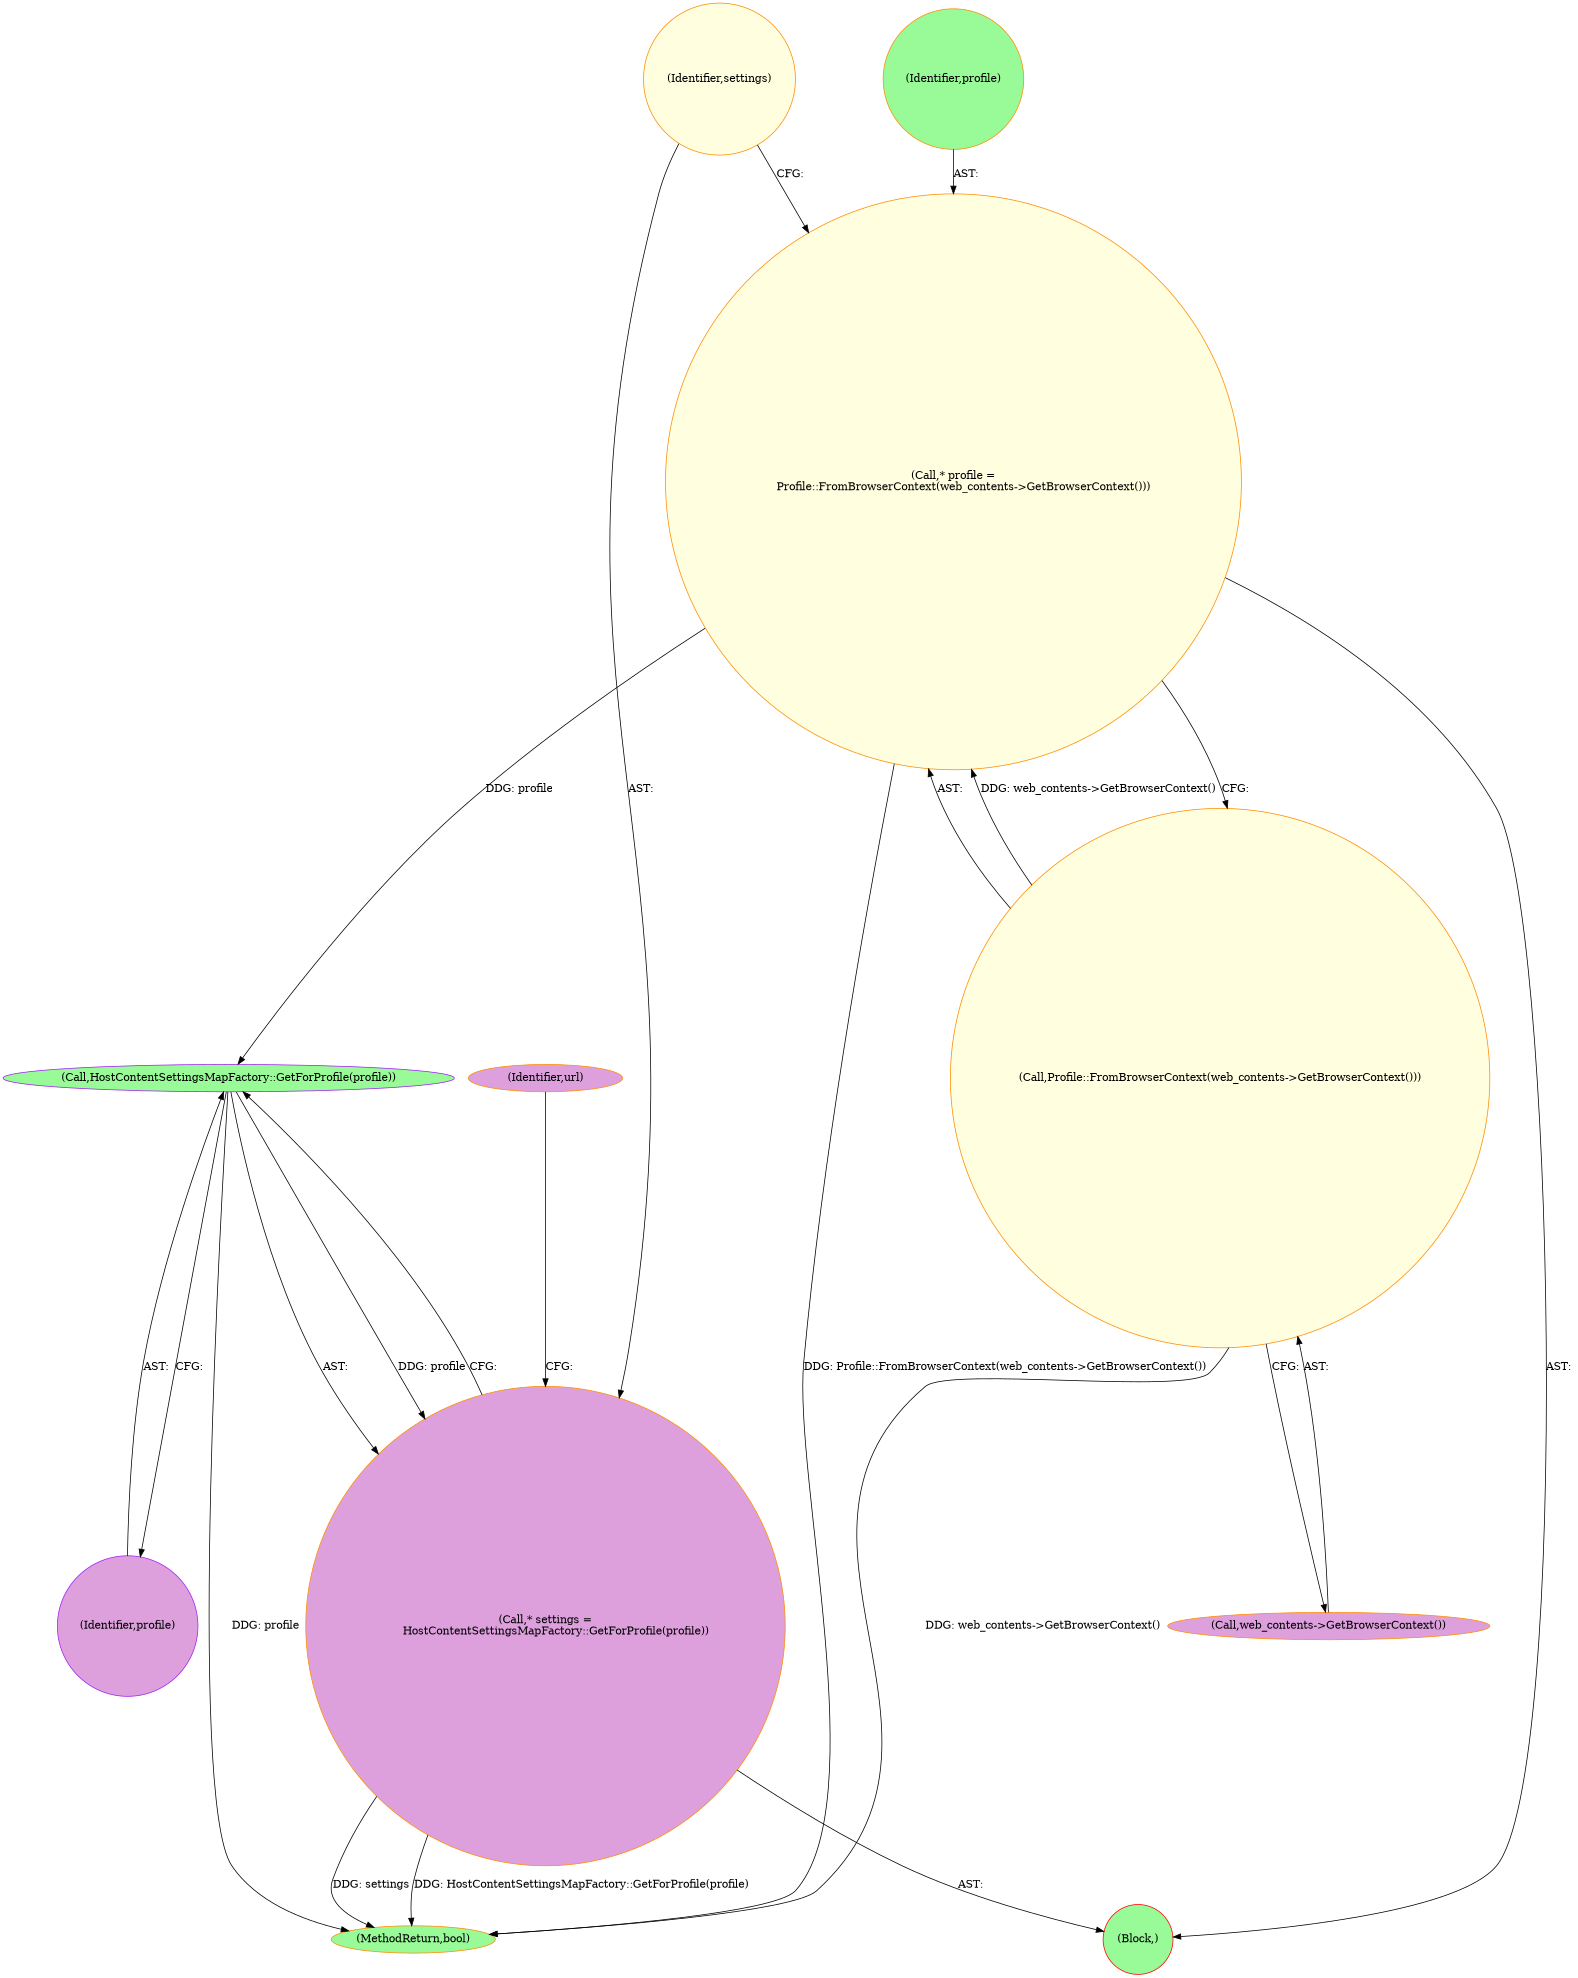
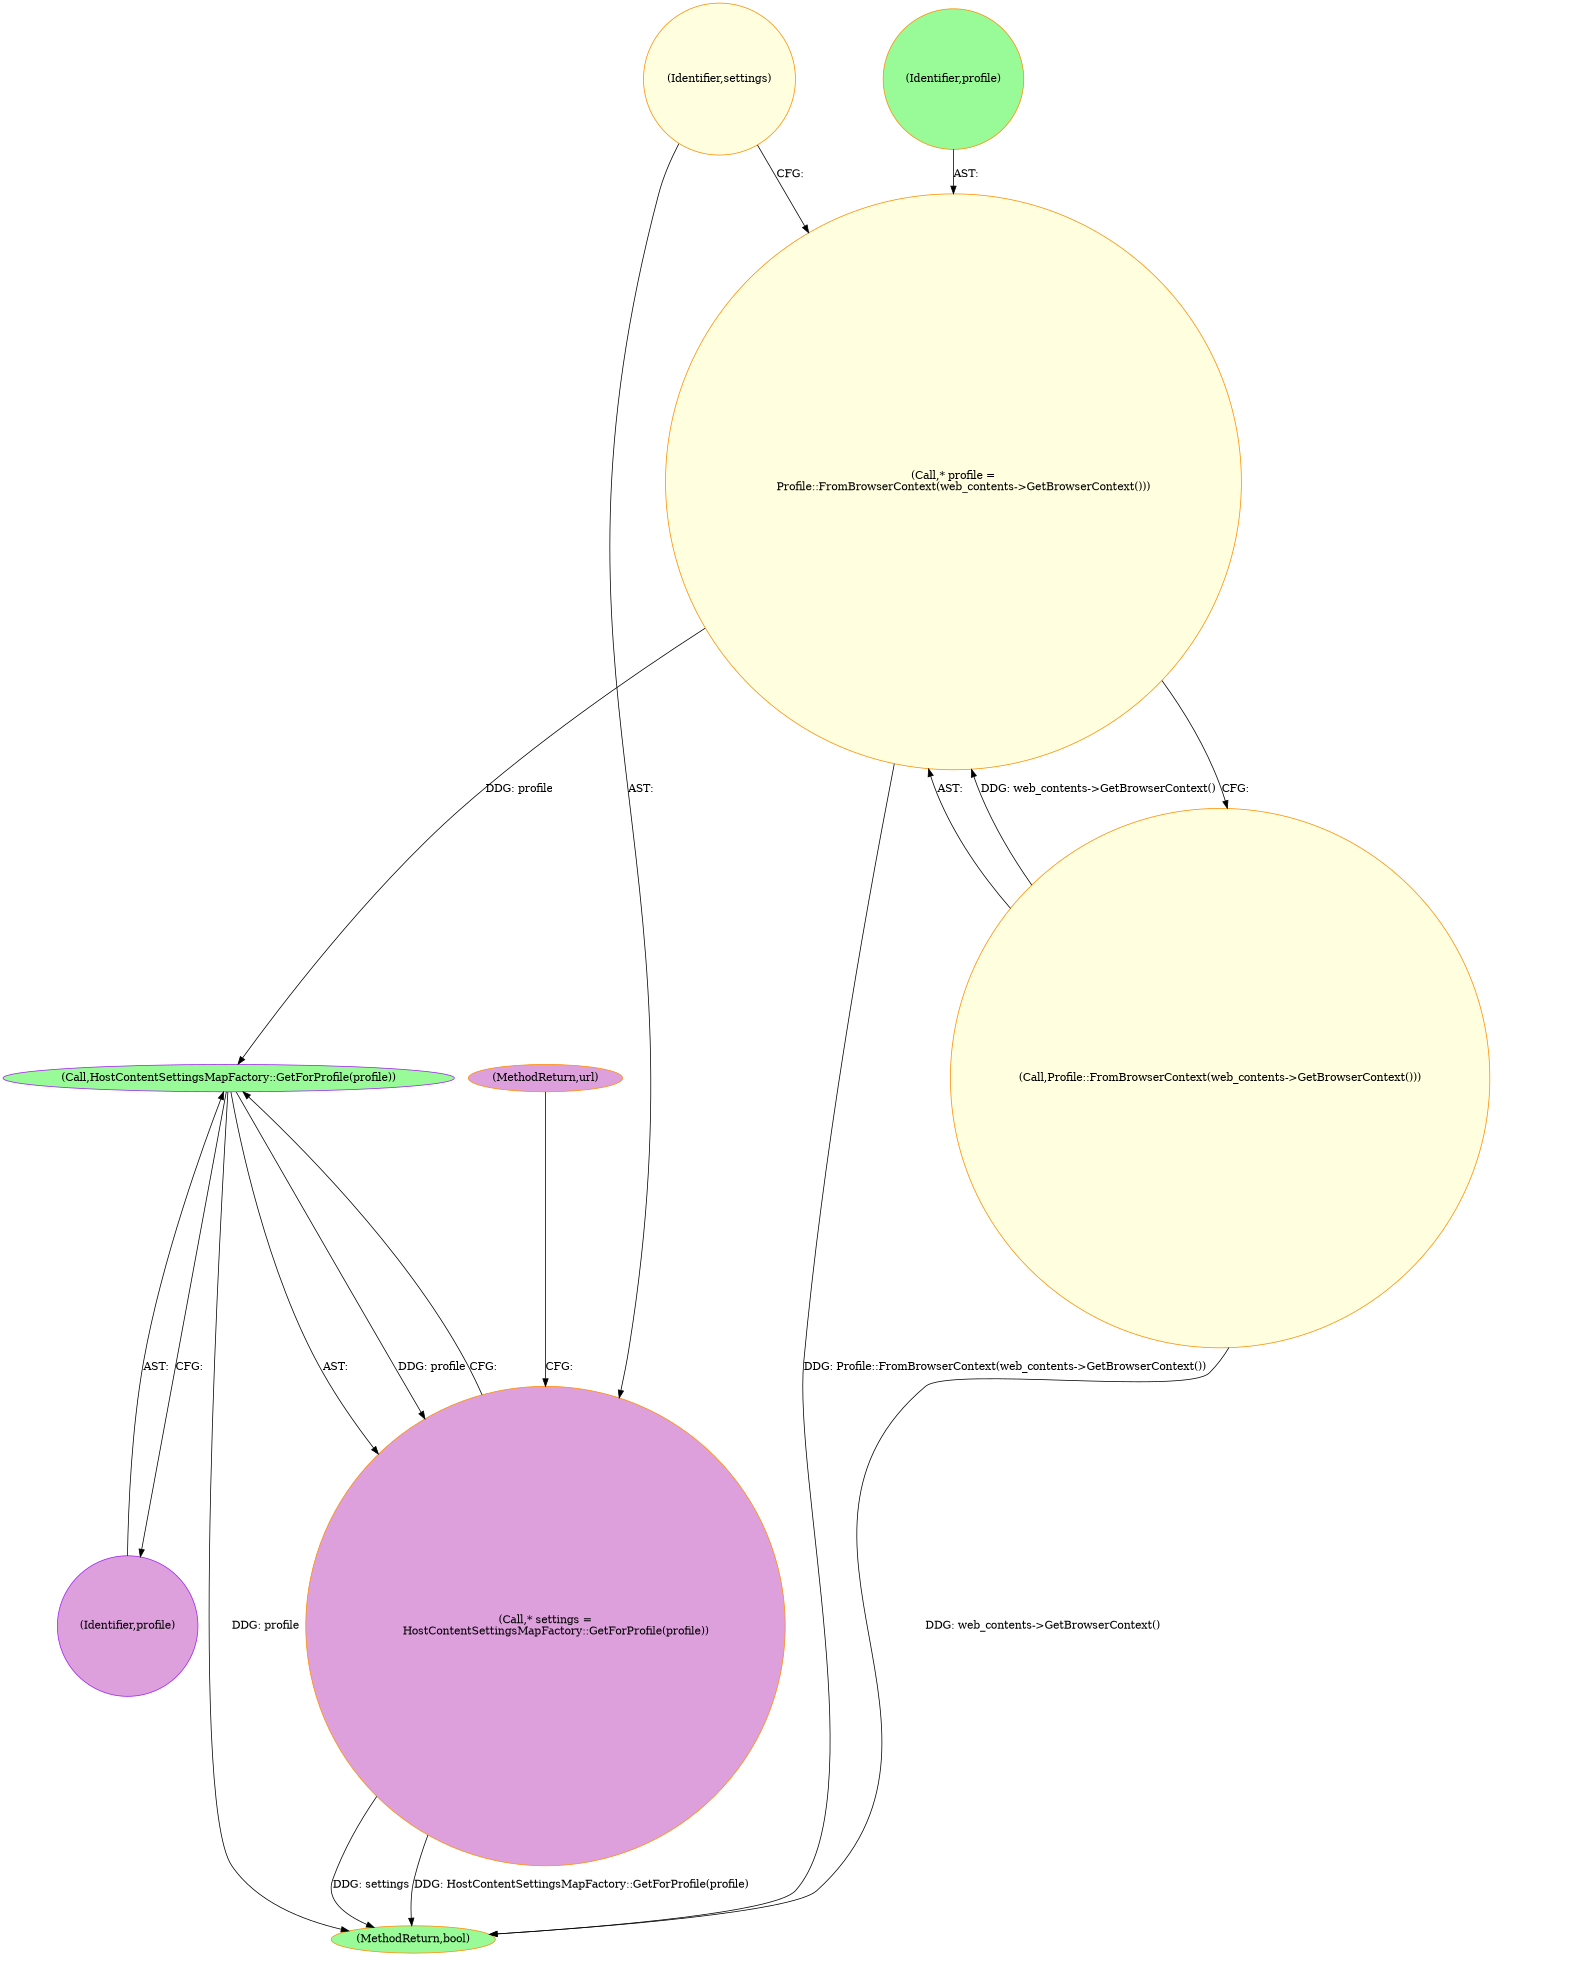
(545, 1078) -> (545, 1078)
(1329, 1626) -> none
(1138, 1939) -> none
